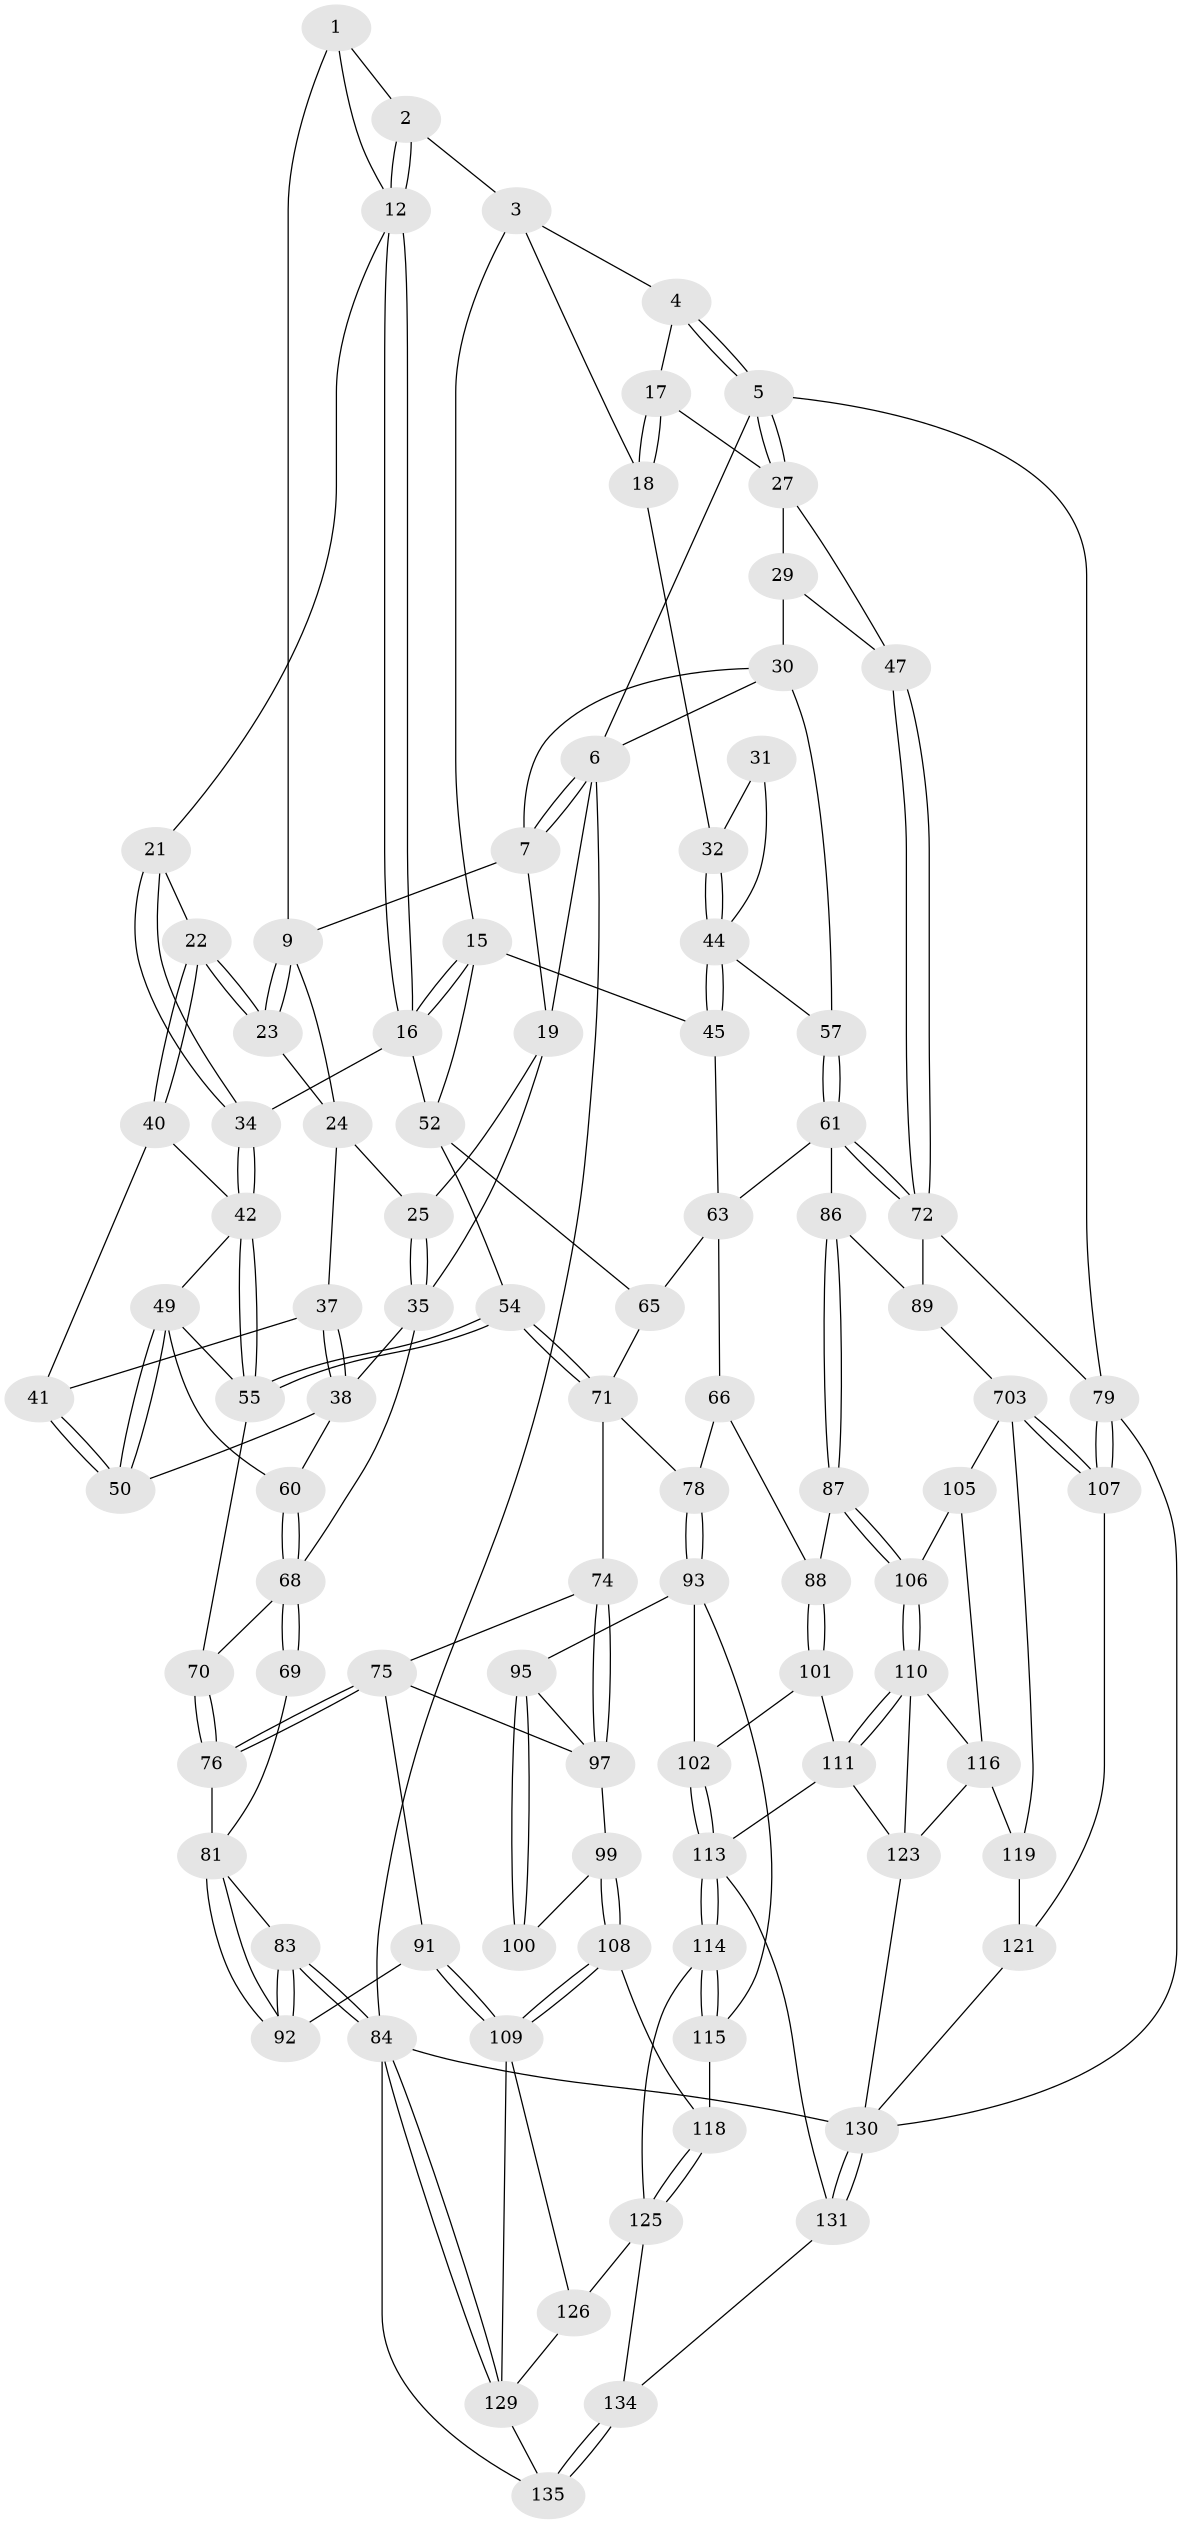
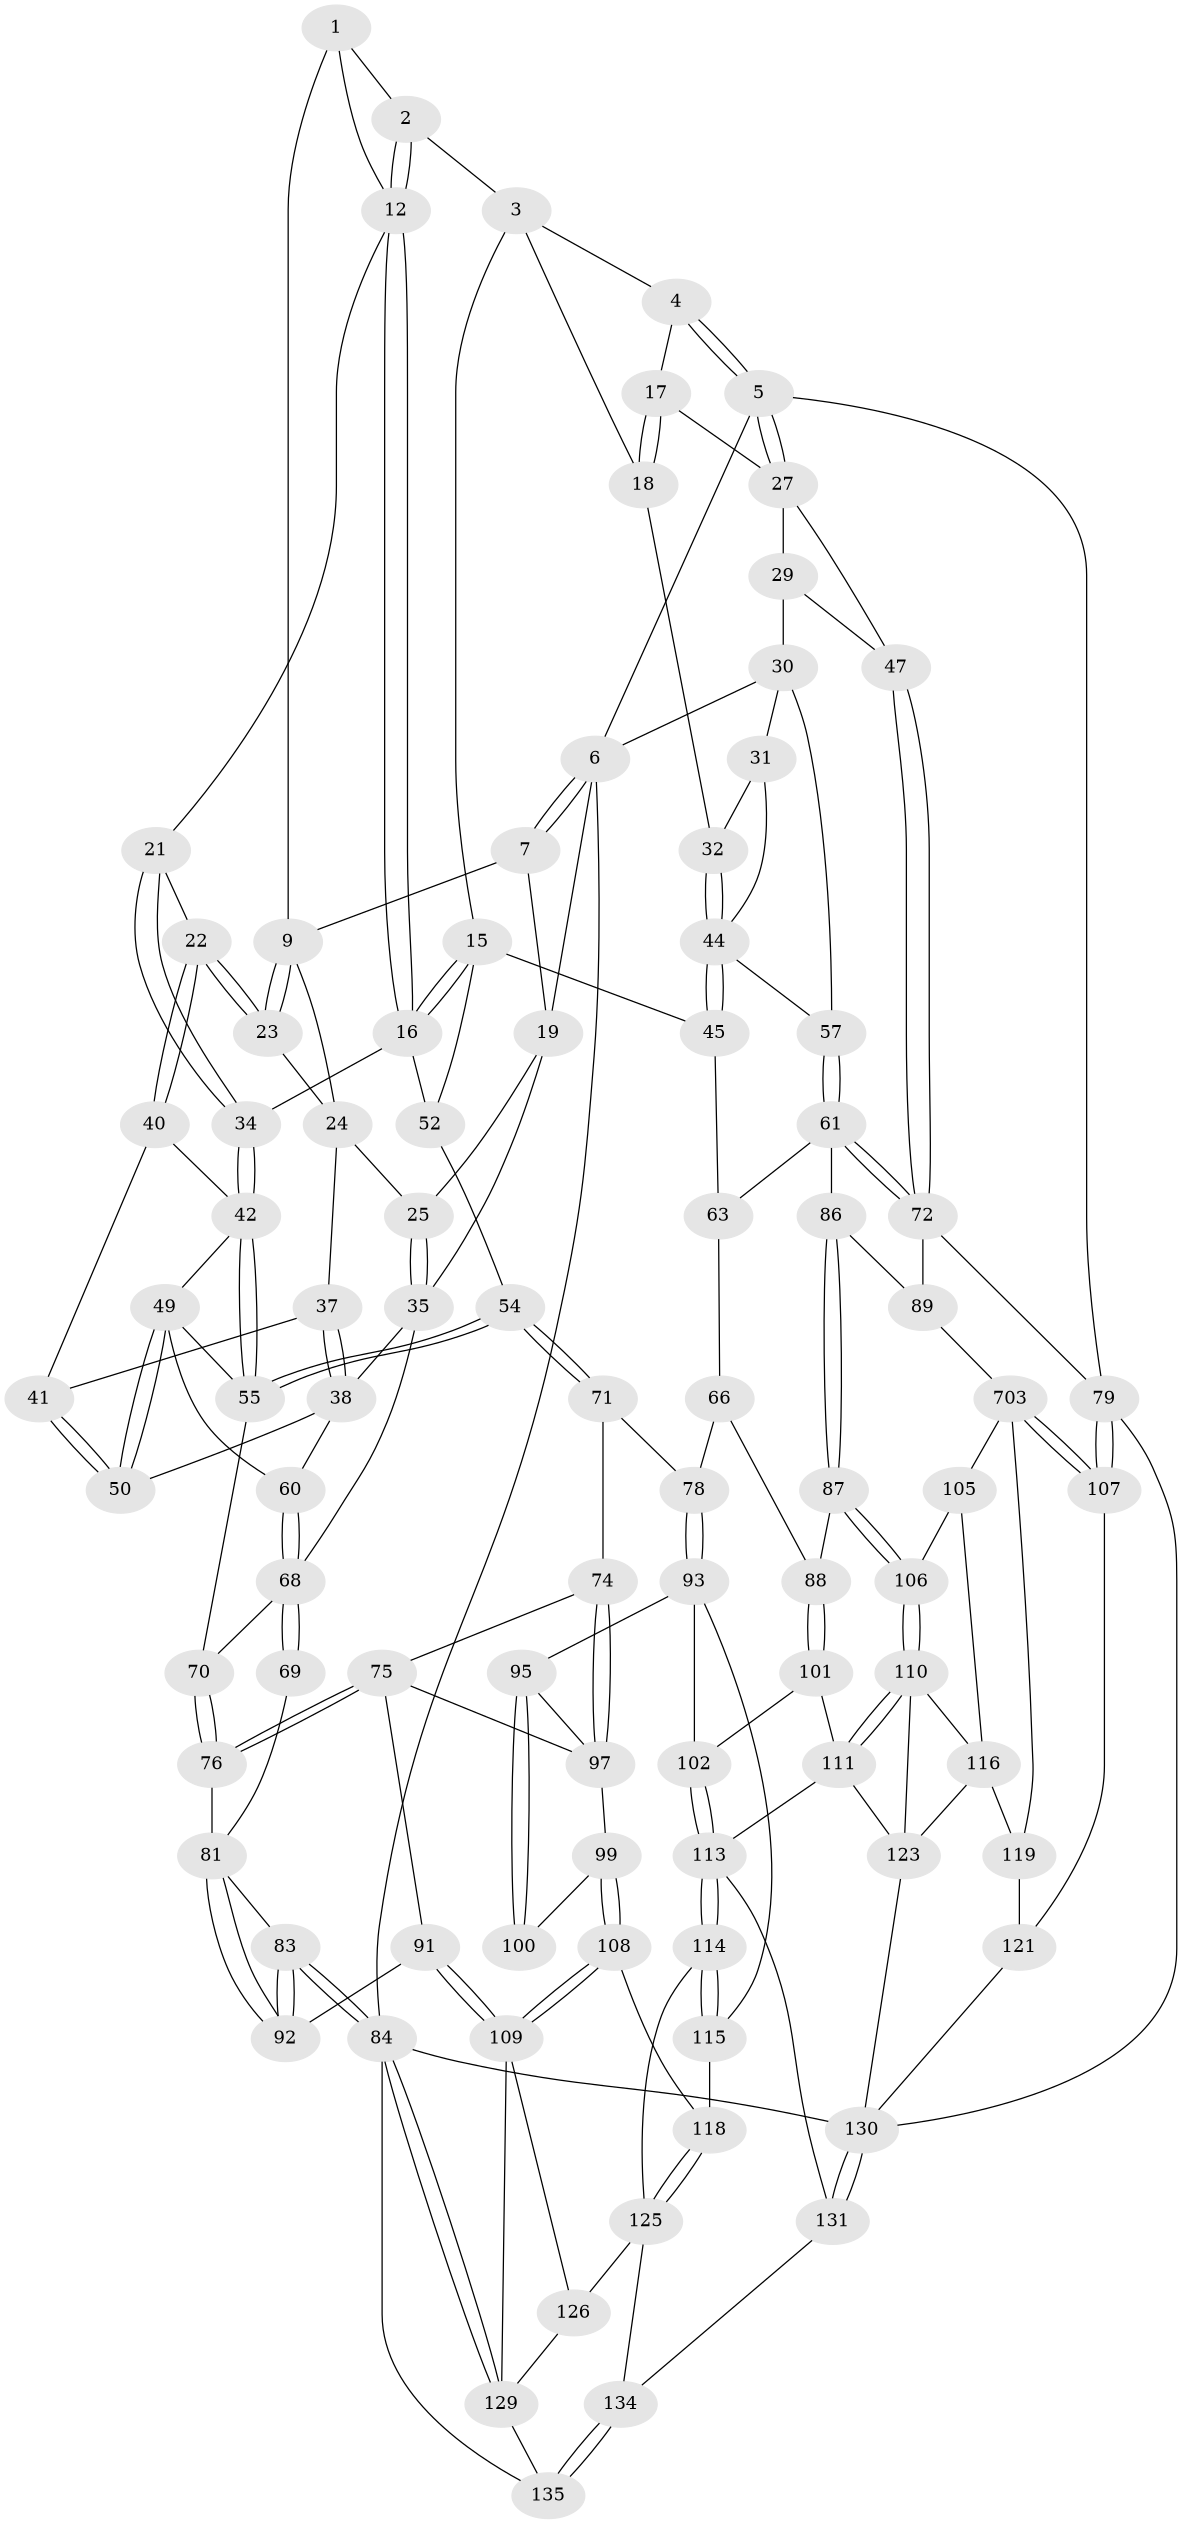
(597, 702) -> (773, 713)
(650, 1308) -> none
